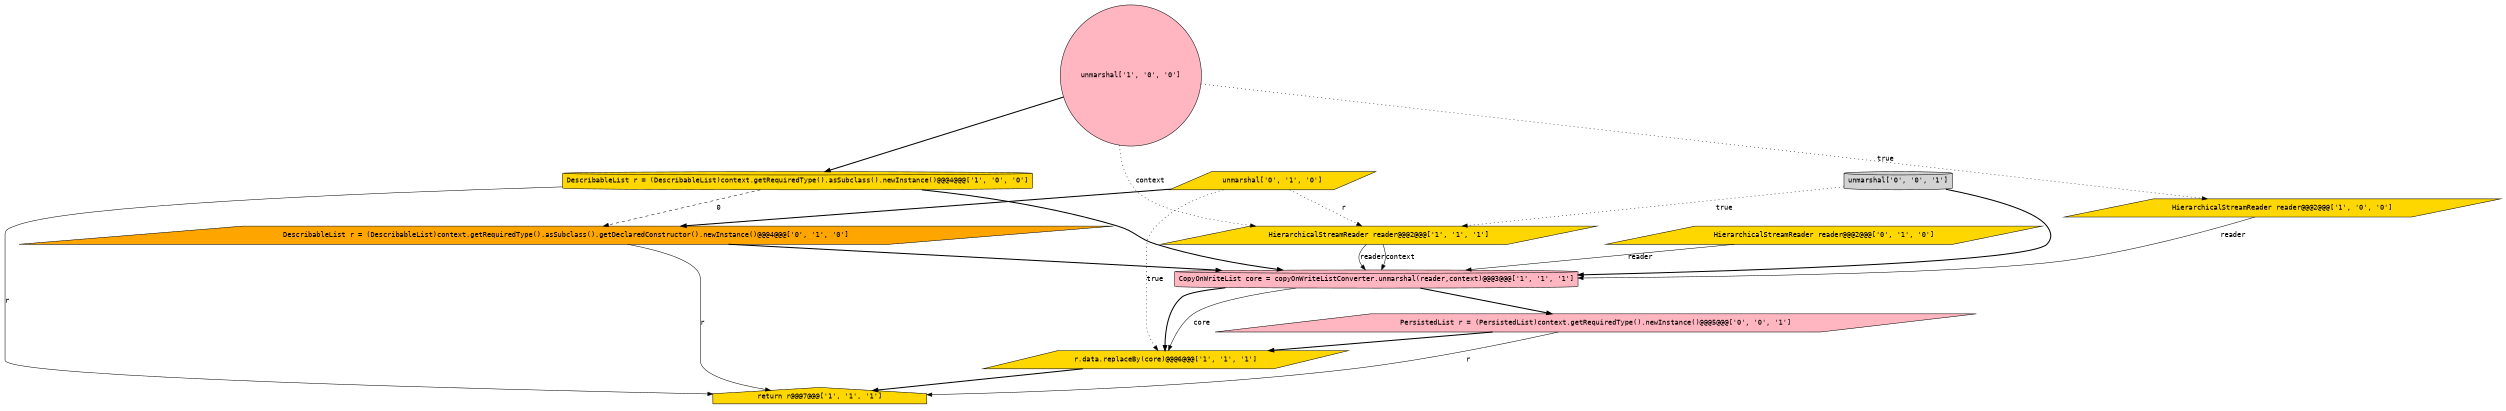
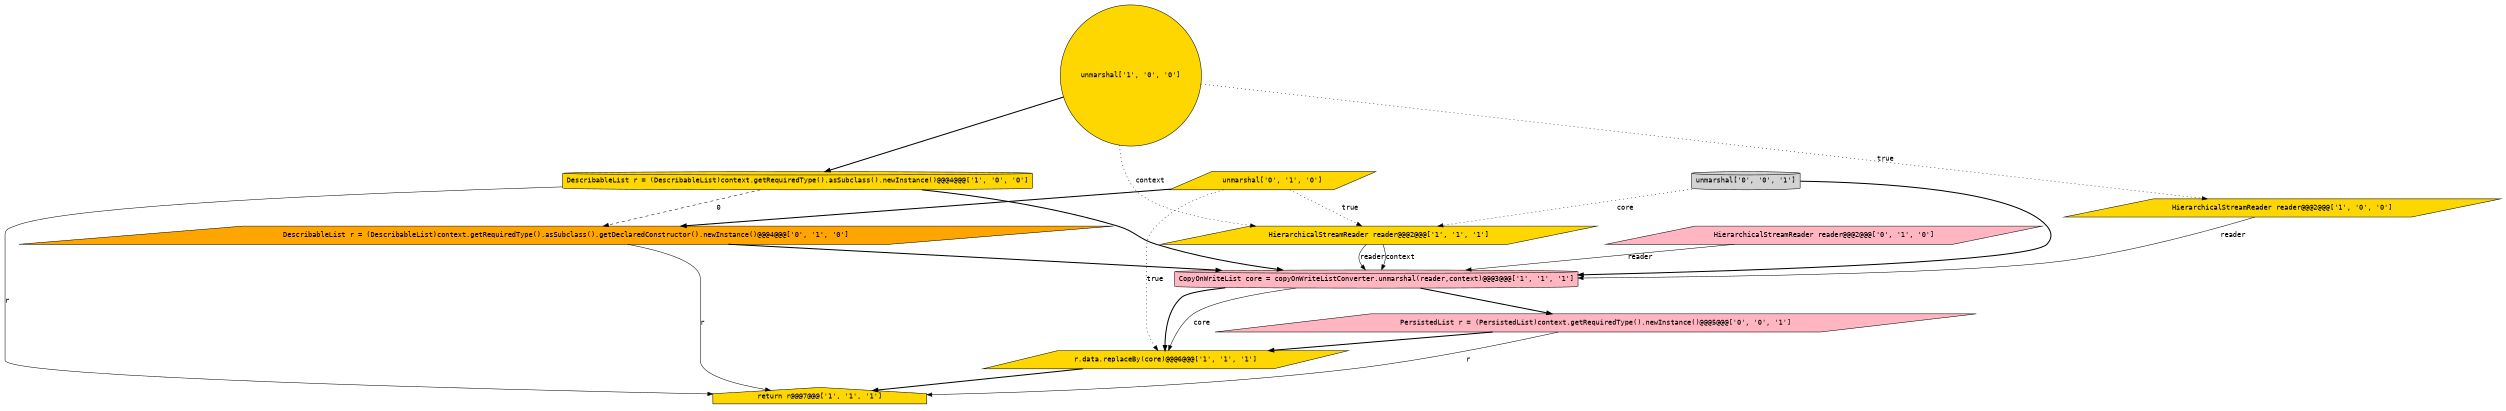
(1131, 75) -> (1131, 75)
(1344, 208) -> (1350, 208)
(1724, 208) -> (1625, 208)
(1824, 235) -> (1824, 235)
